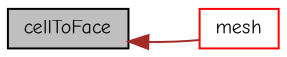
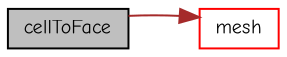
(174, 42) -> (154, 15)
